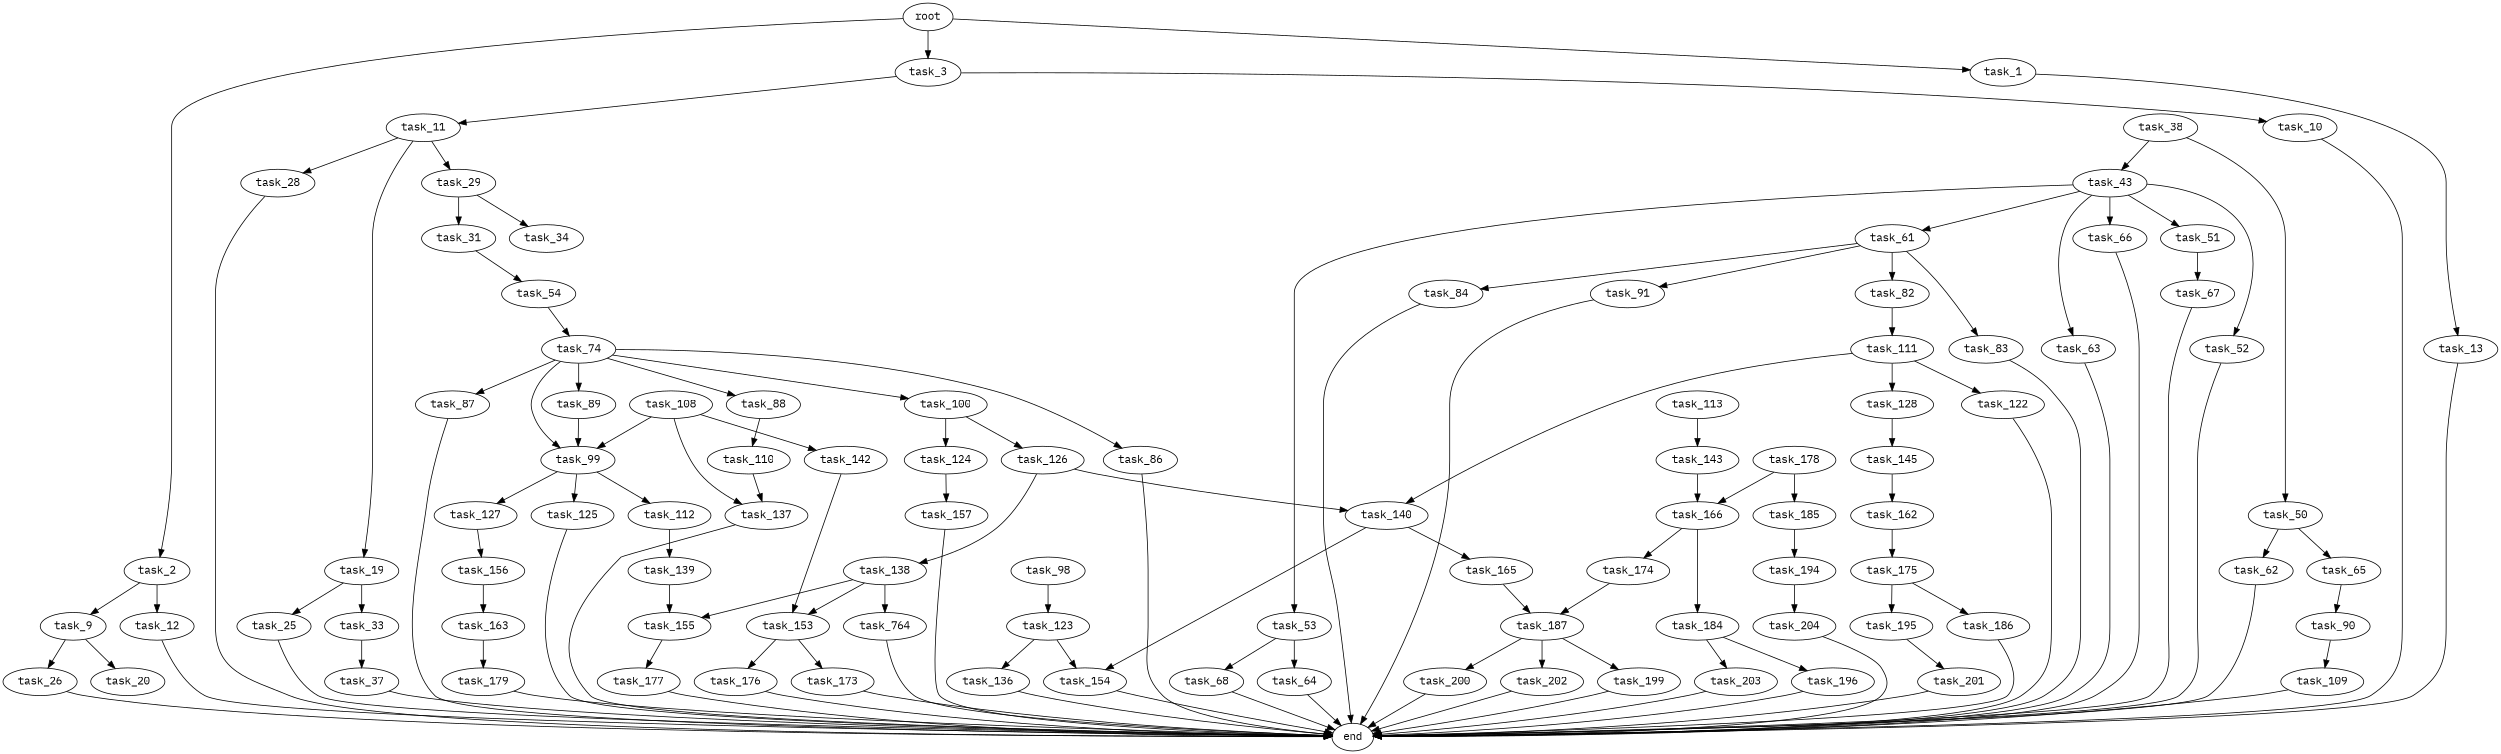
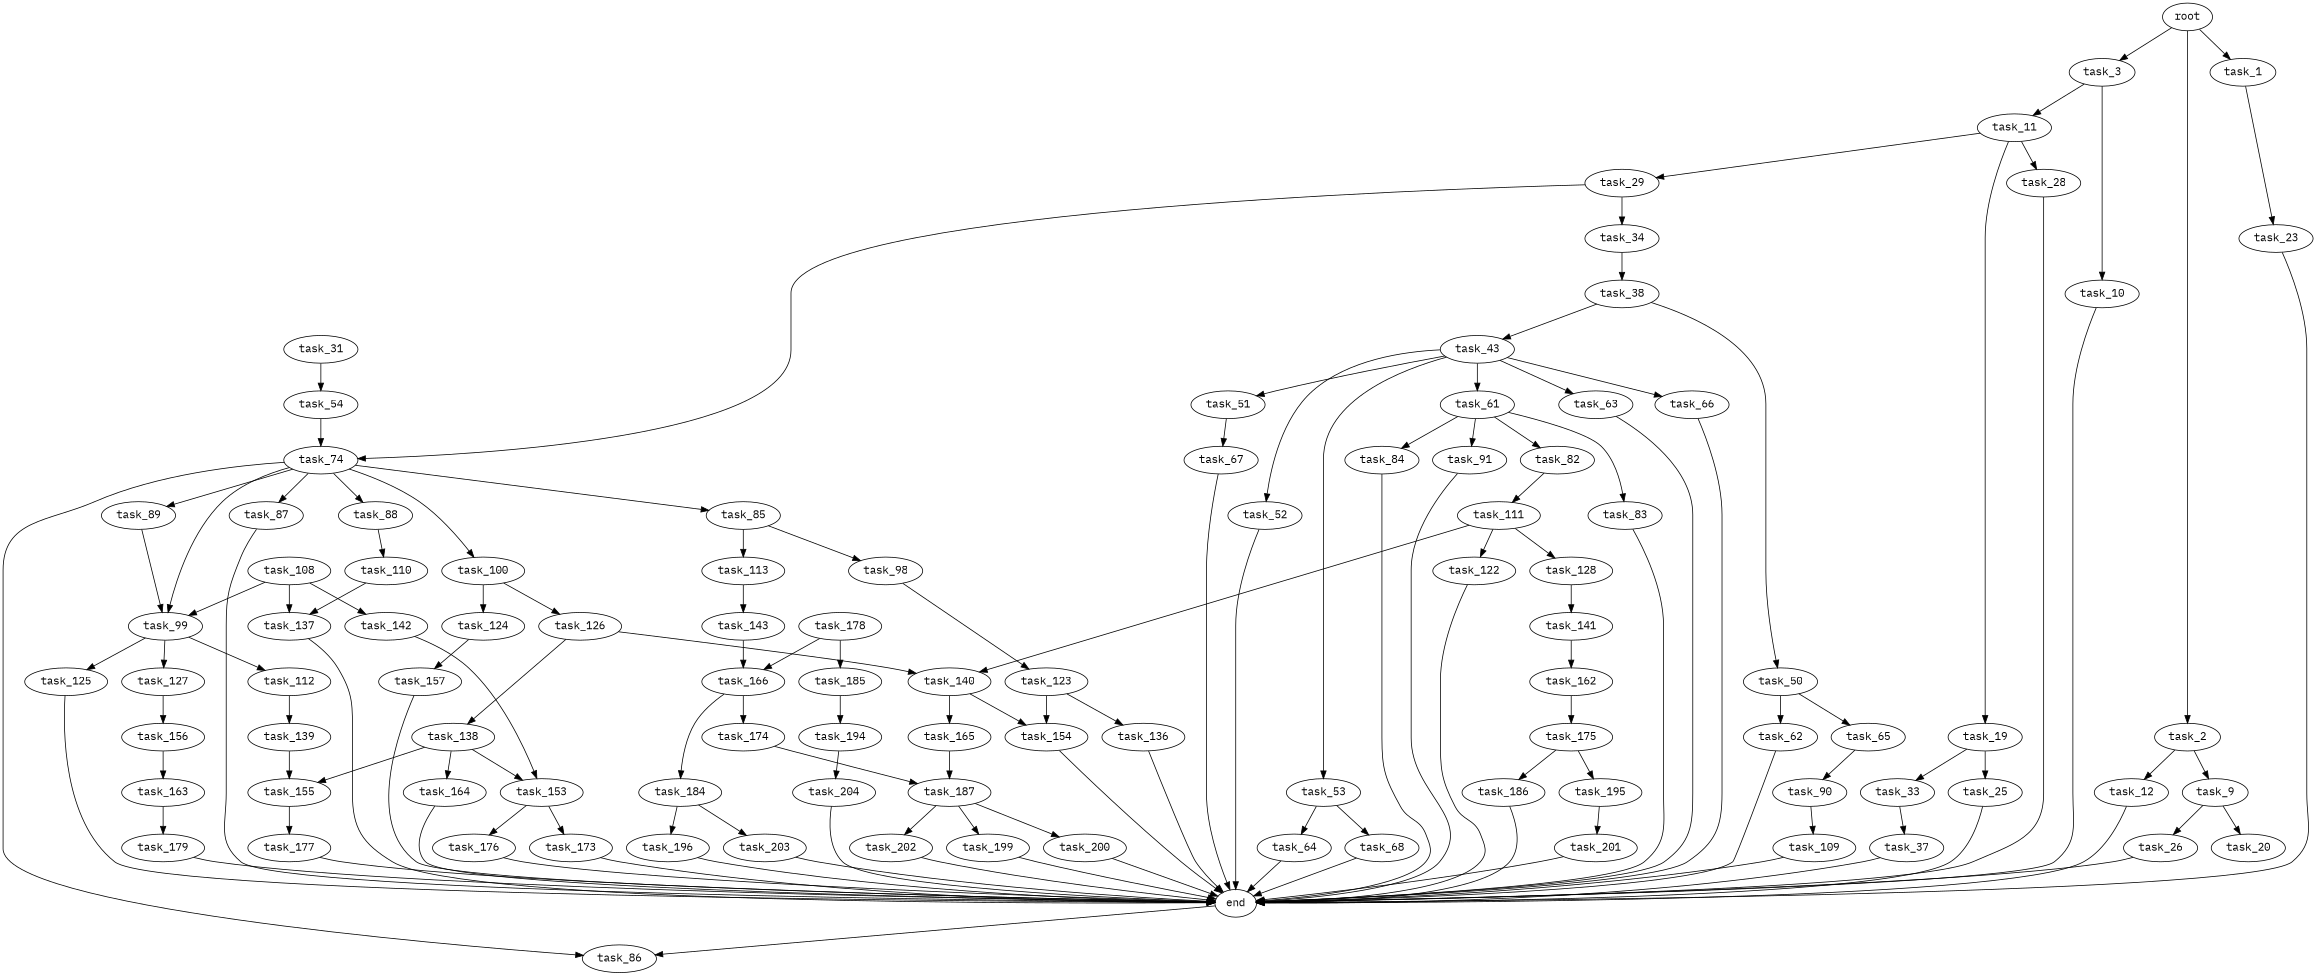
(459, 207) -> (925, 237)
none -> (1622, 262)
(2461, 349) -> (2276, 239)
(1892, 460) -> (1571, 626)
none -> (743, 516)
(885, 626) -> (445, 793)
(1148, 671) -> (939, 930)
